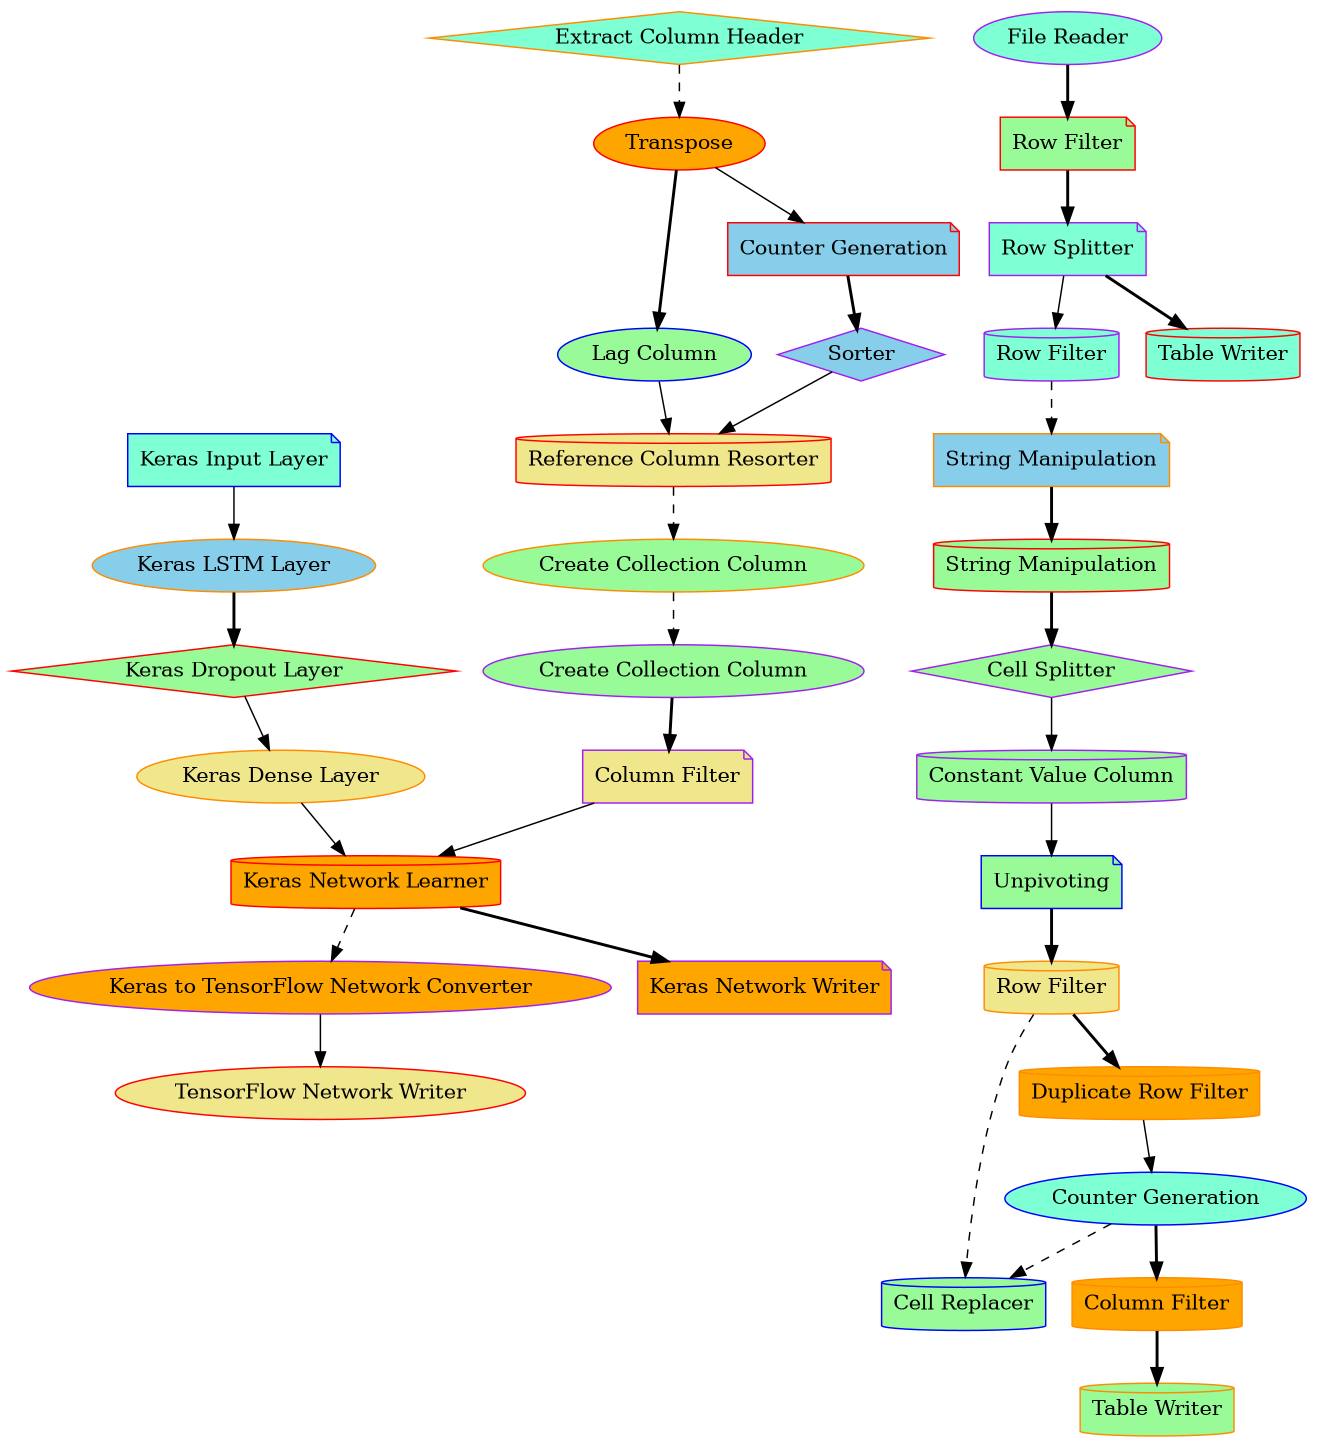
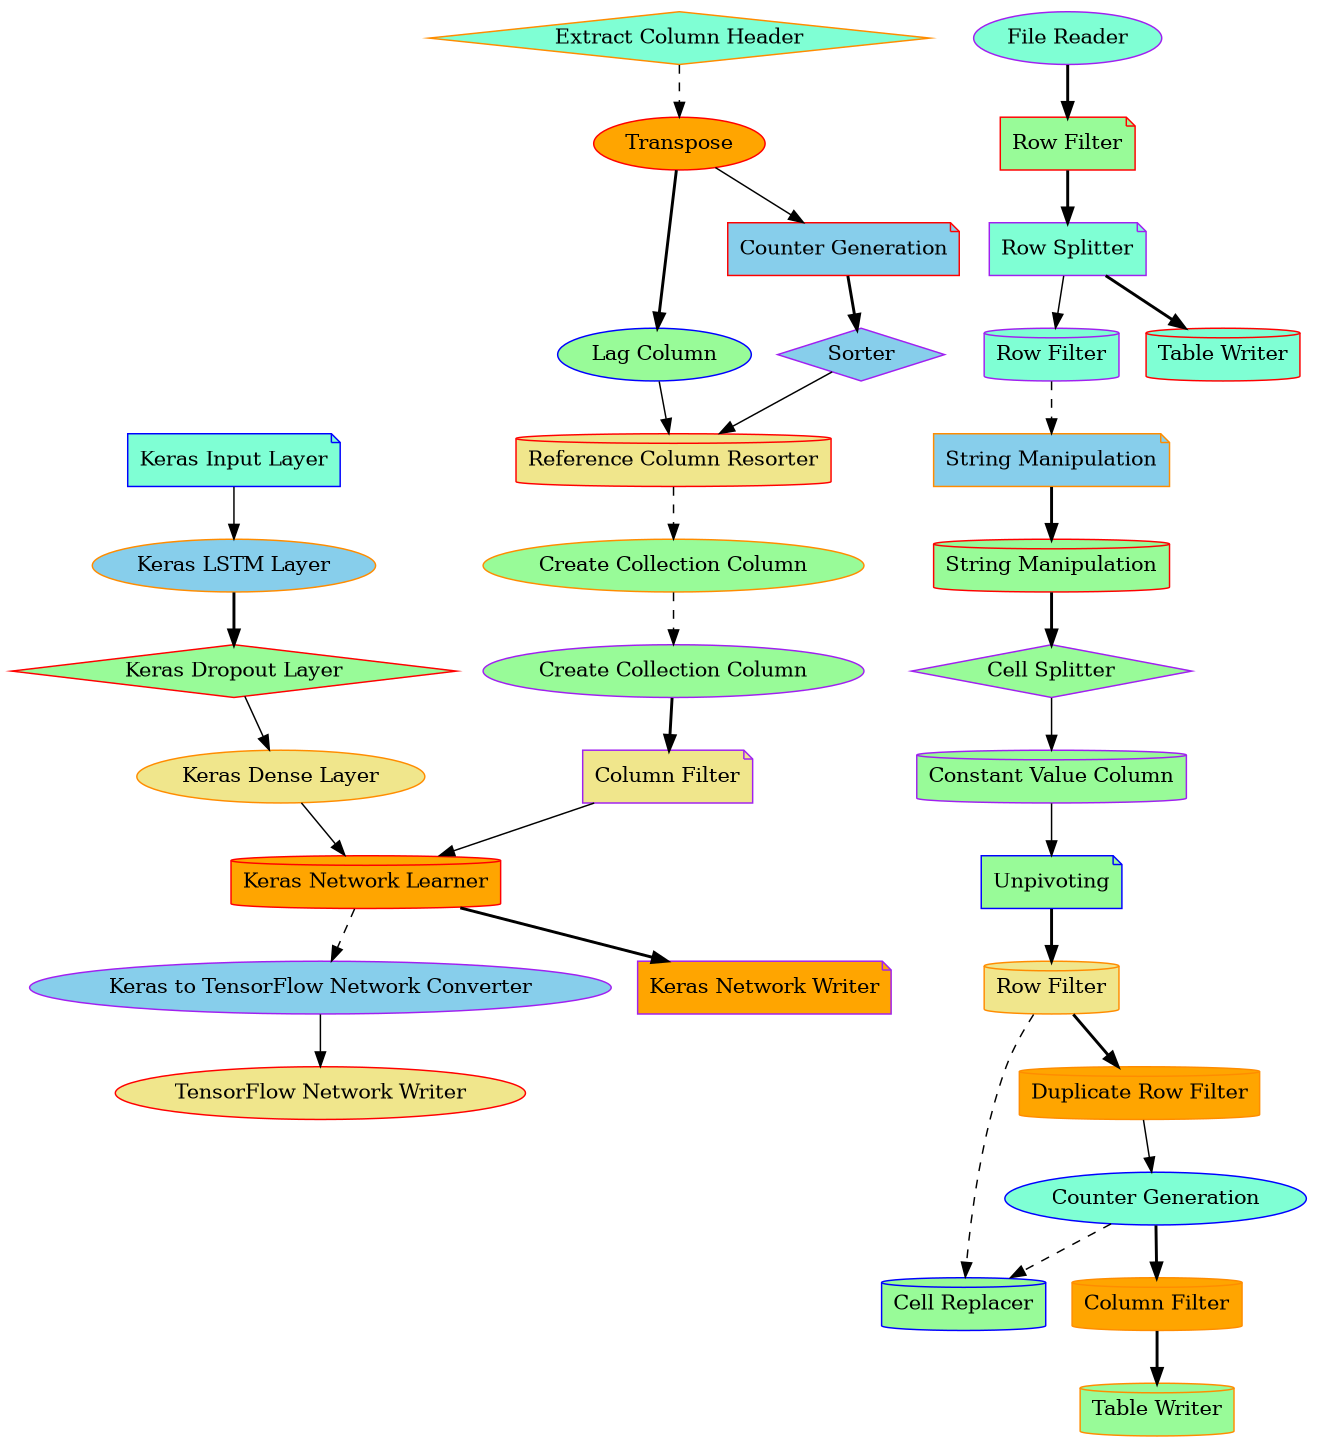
(320, 988) -> (320, 988)
